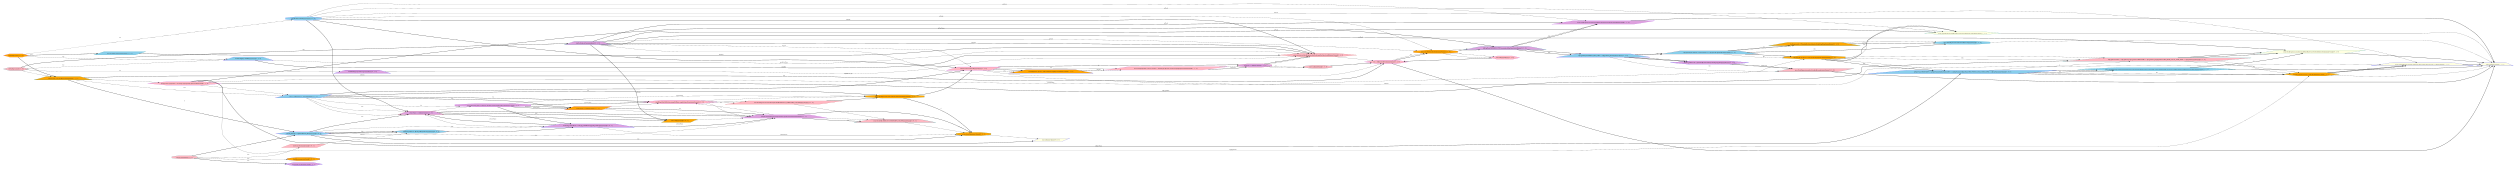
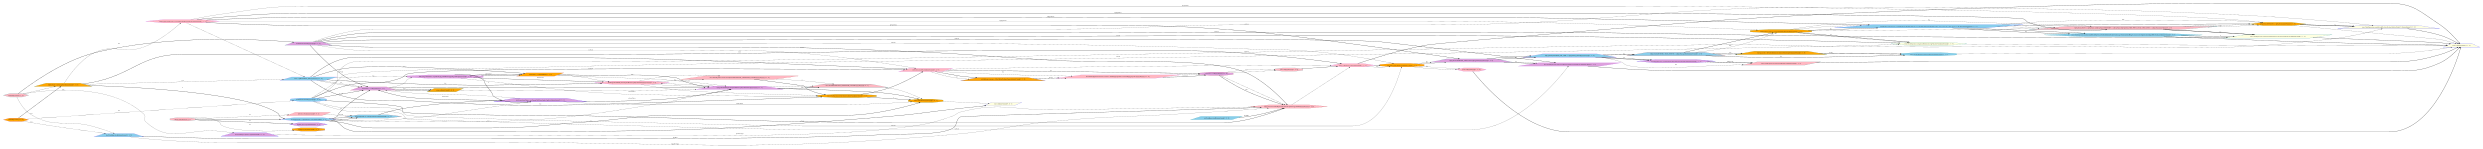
(62, 54) -> none
(1448, 60) -> (1979, 132)
(629, 81) -> (334, 69)
